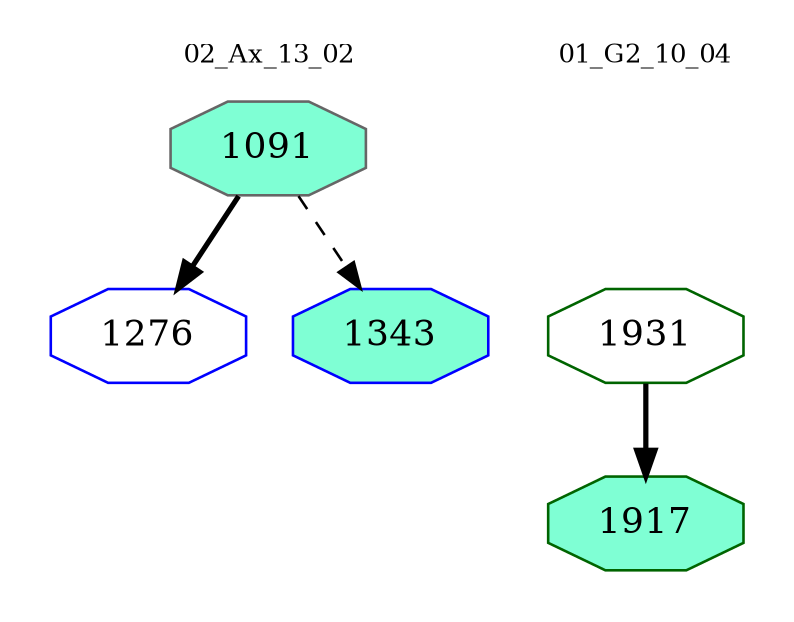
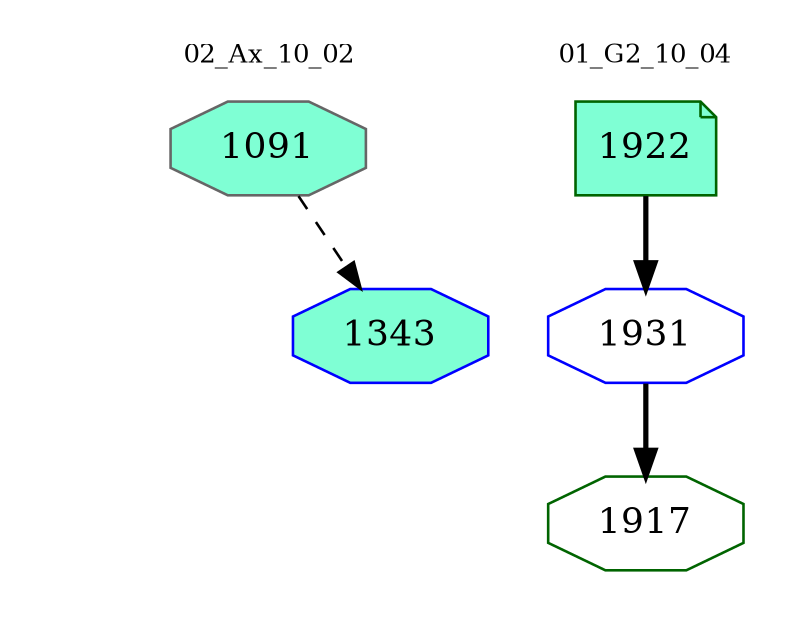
(270, 56) -> (270, 56)
none -> (646, 148)
(148, 336) -> none
(646, 336) -> (646, 336)
(646, 523) -> (646, 523)
